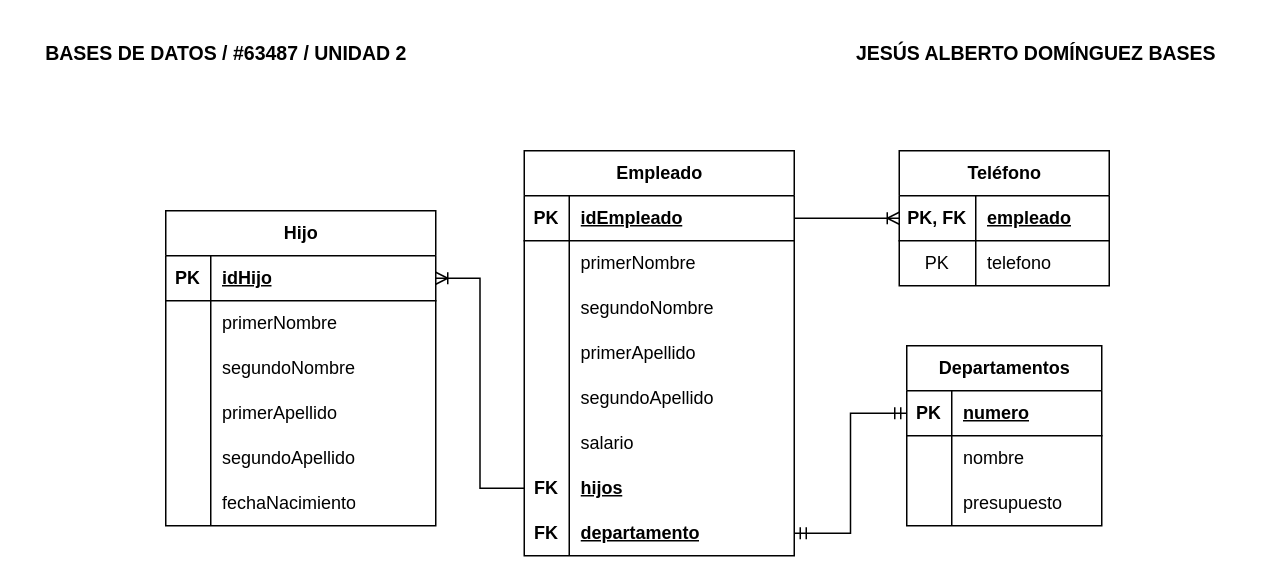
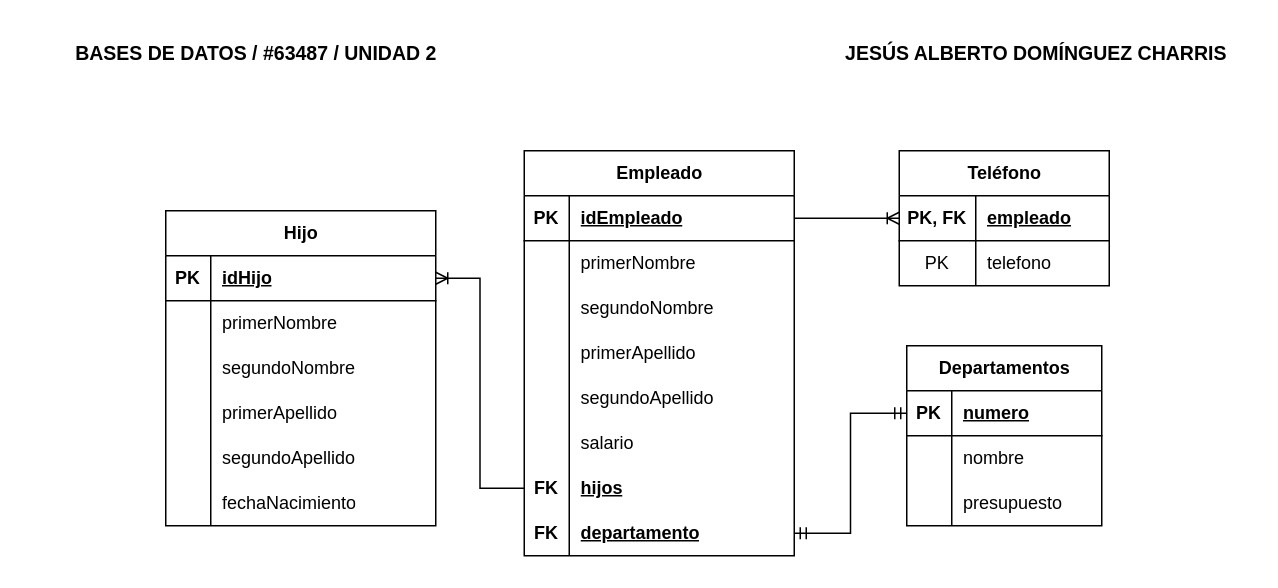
(226, 53) -> (256, 53)
(1037, 53) -> (1037, 53)
